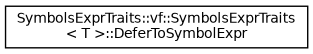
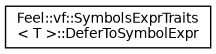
(157, 27) -> (108, 27)
